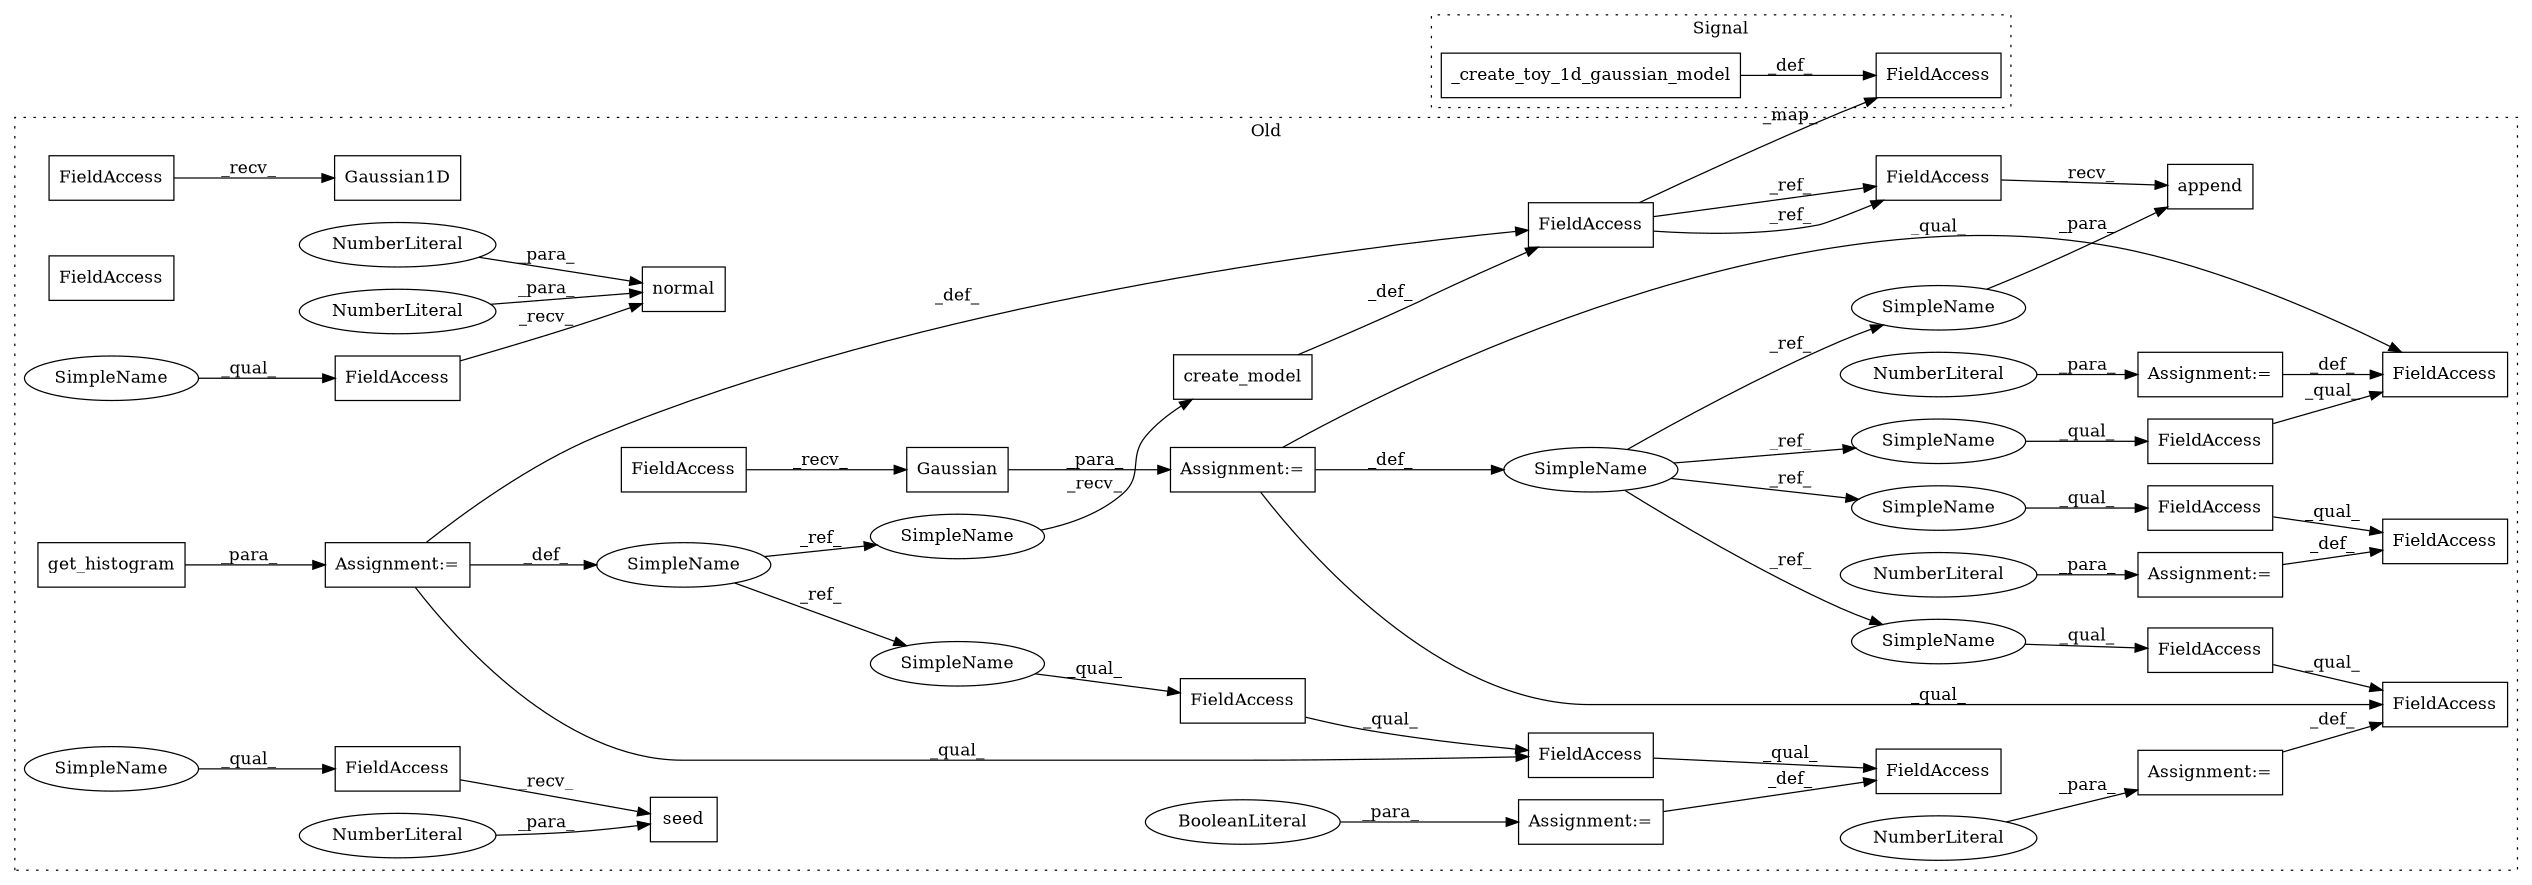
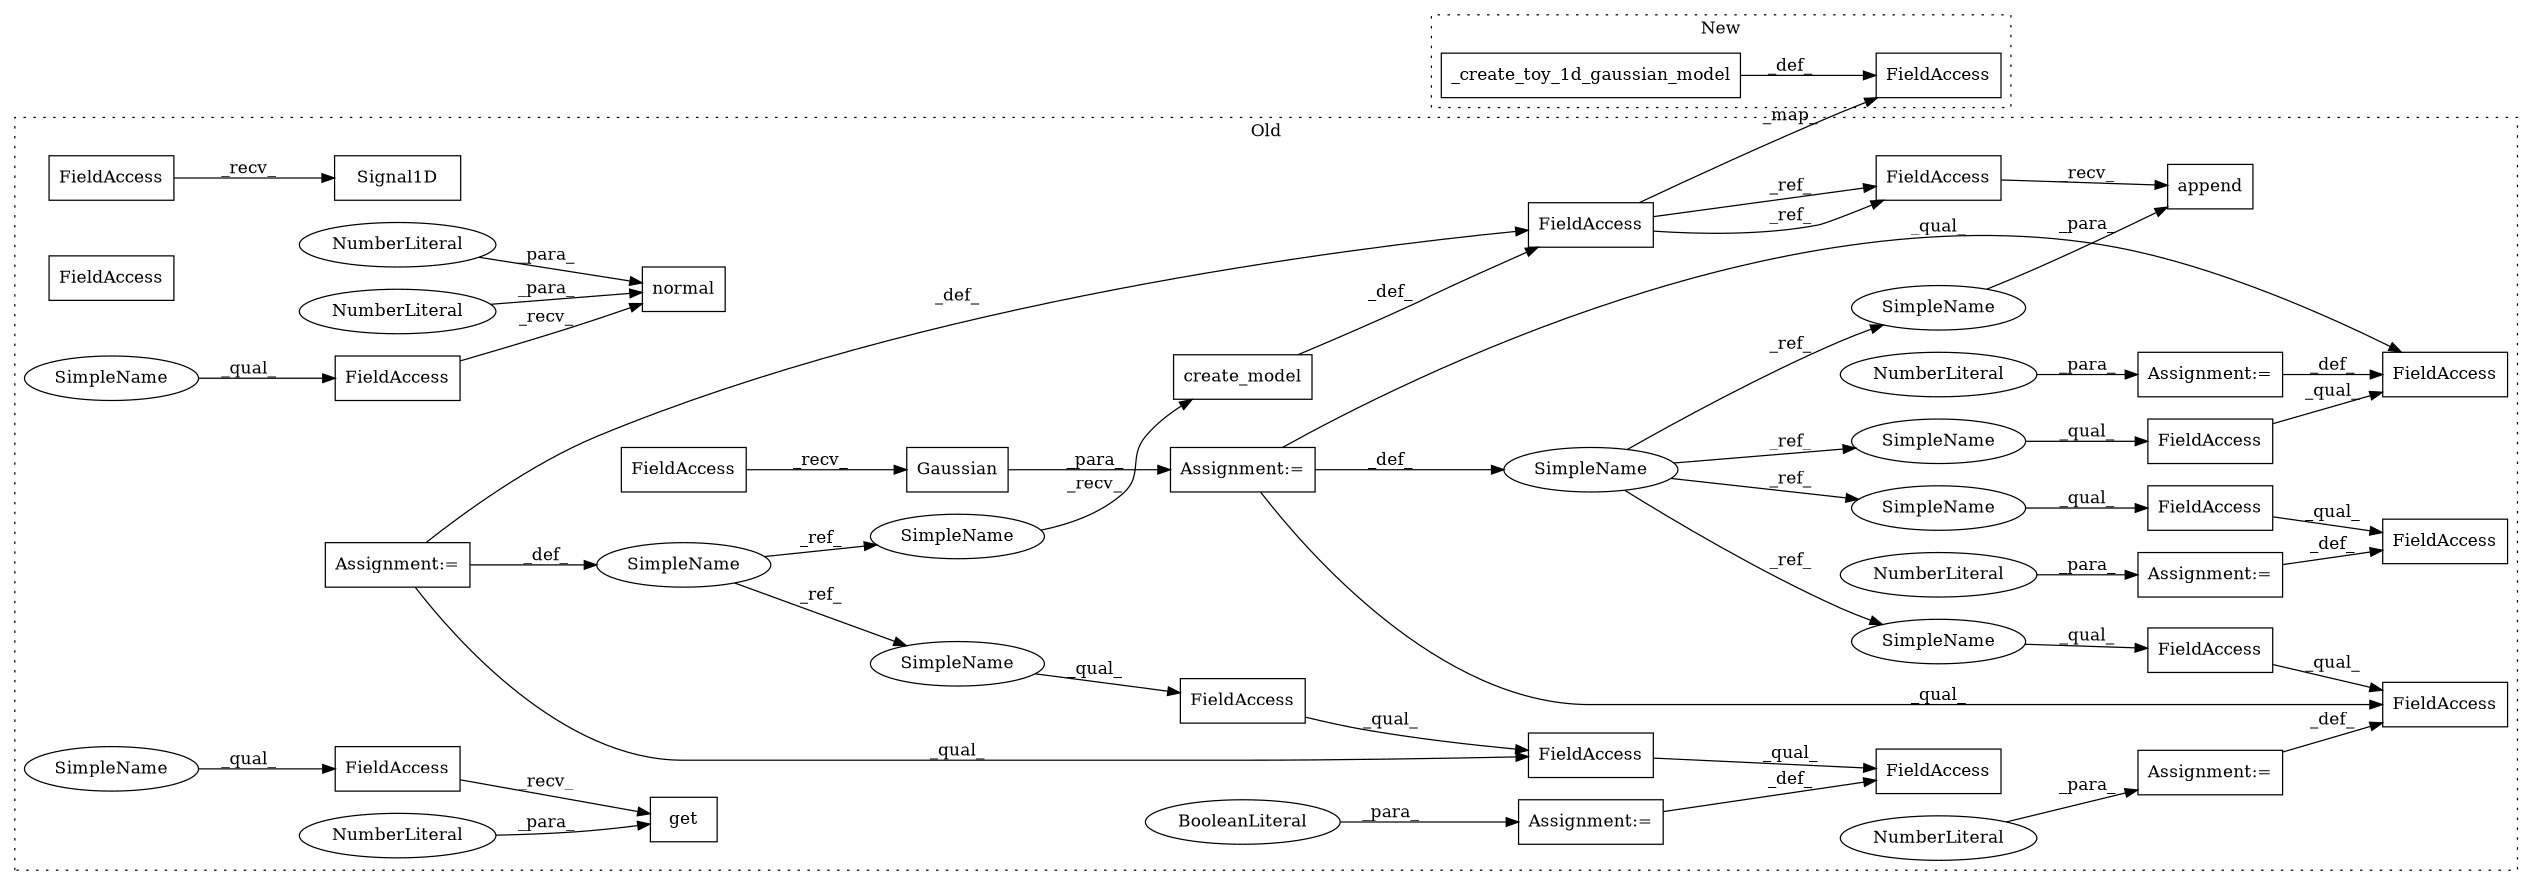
(1721, 29) -> (1721, 29)
(398, 178) -> (398, 178)
(111, 565) -> none
(684, 820) -> (684, 820)
